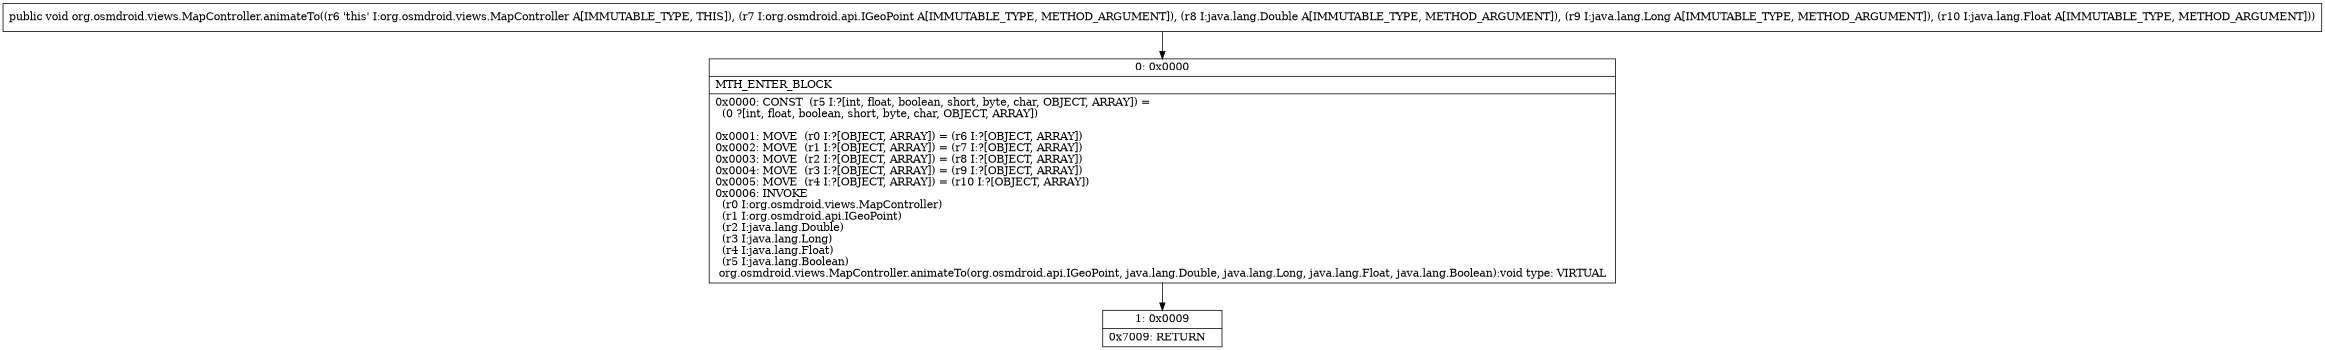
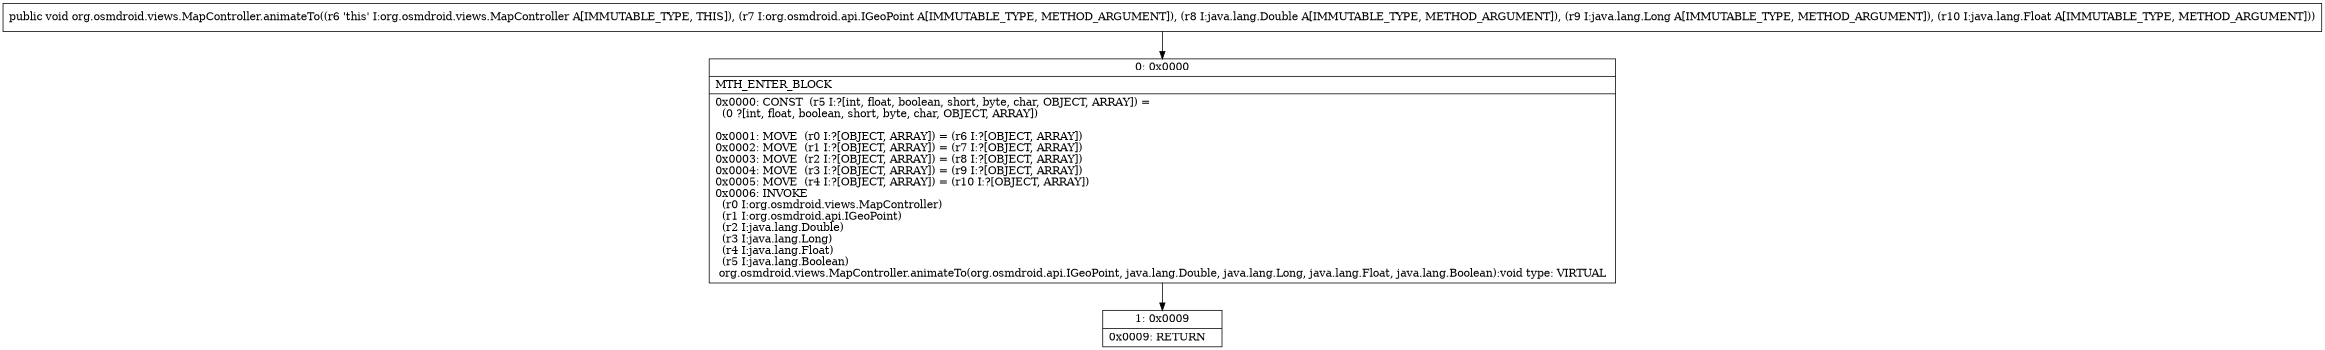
(1162, 337) -> (1162, 337)
